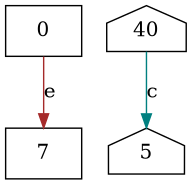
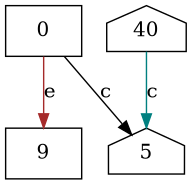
none -> (93, 90)
(44, 154) -> (44, 154)
